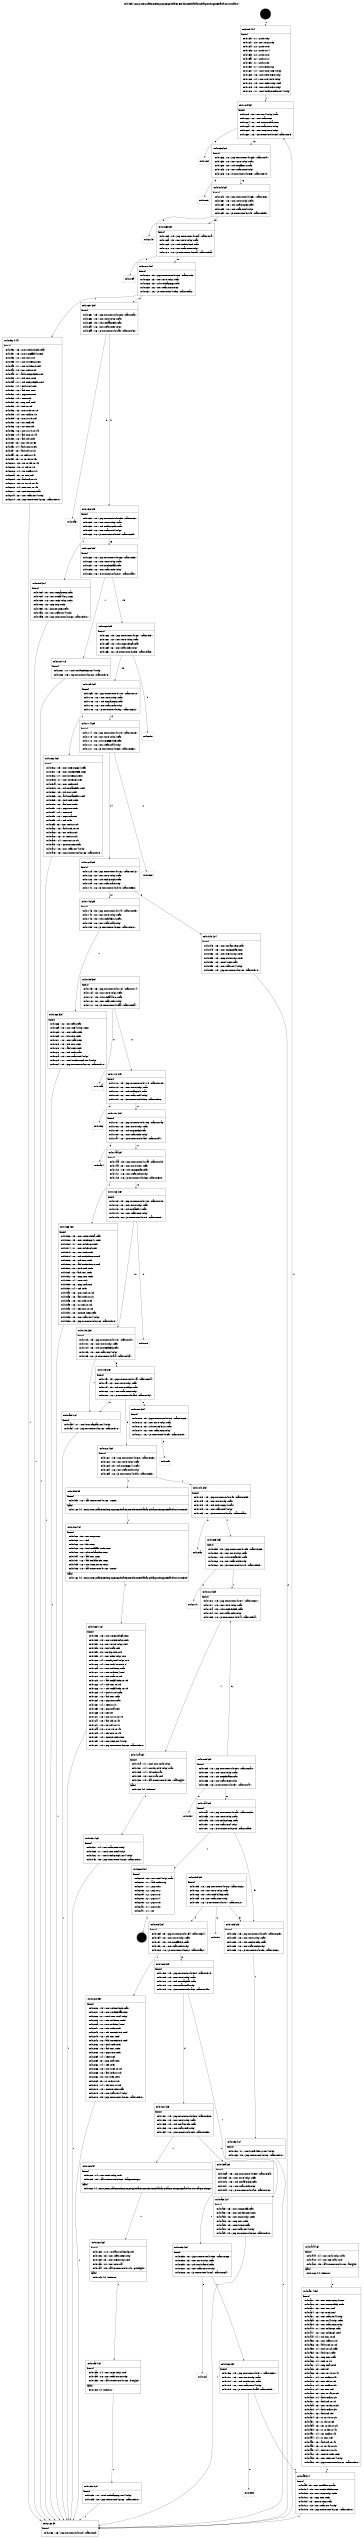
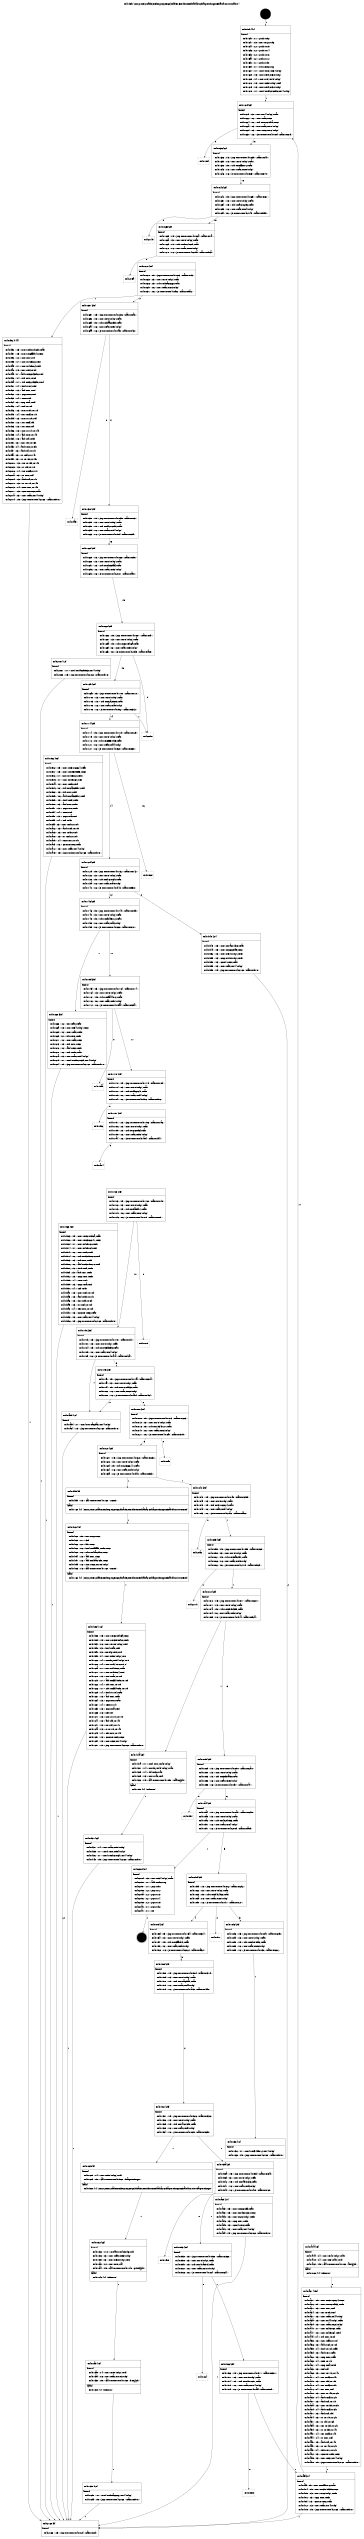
(203, 201) -> none
(177, 259) -> none
(61, 600) -> none
(94, 617) -> none
(73, 733) -> (141, 722)
(143, 806) -> (143, 806)
none -> (110, 953)
(136, 1106) -> none
(136, 1165) -> none
(126, 1422) -> (144, 1441)
(292, 1422) -> (298, 1306)
(230, 1689) -> (222, 1688)
(249, 1875) -> (221, 1853)
(63, 1918) -> (63, 1918)
(116, 2048) -> none
(218, 2118) -> none
none -> (164, 2260)
(282, 2422) -> none
